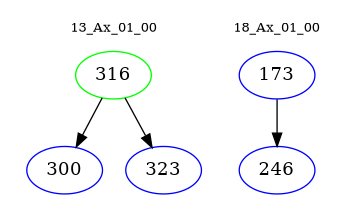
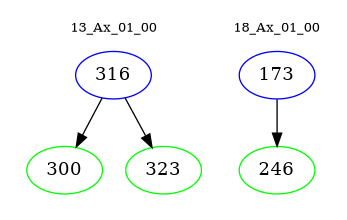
(113, 75) -> (113, 75)
(65, 170) -> (65, 170)
(164, 170) -> (164, 170)
(277, 170) -> (277, 170)
